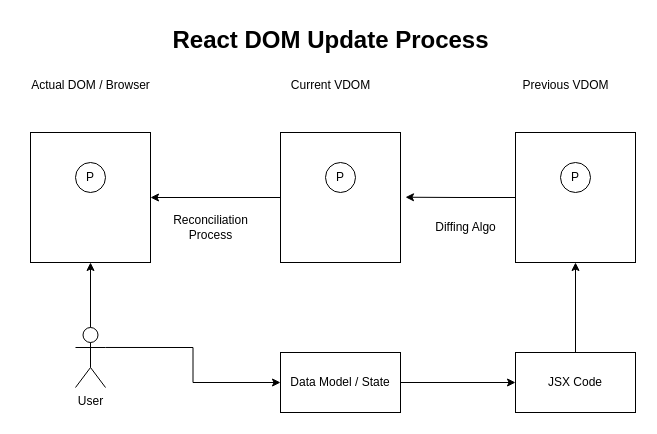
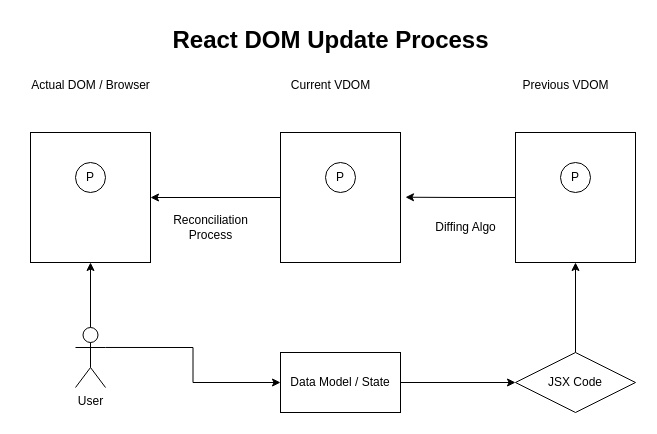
(576, 383) -> (576, 383)
